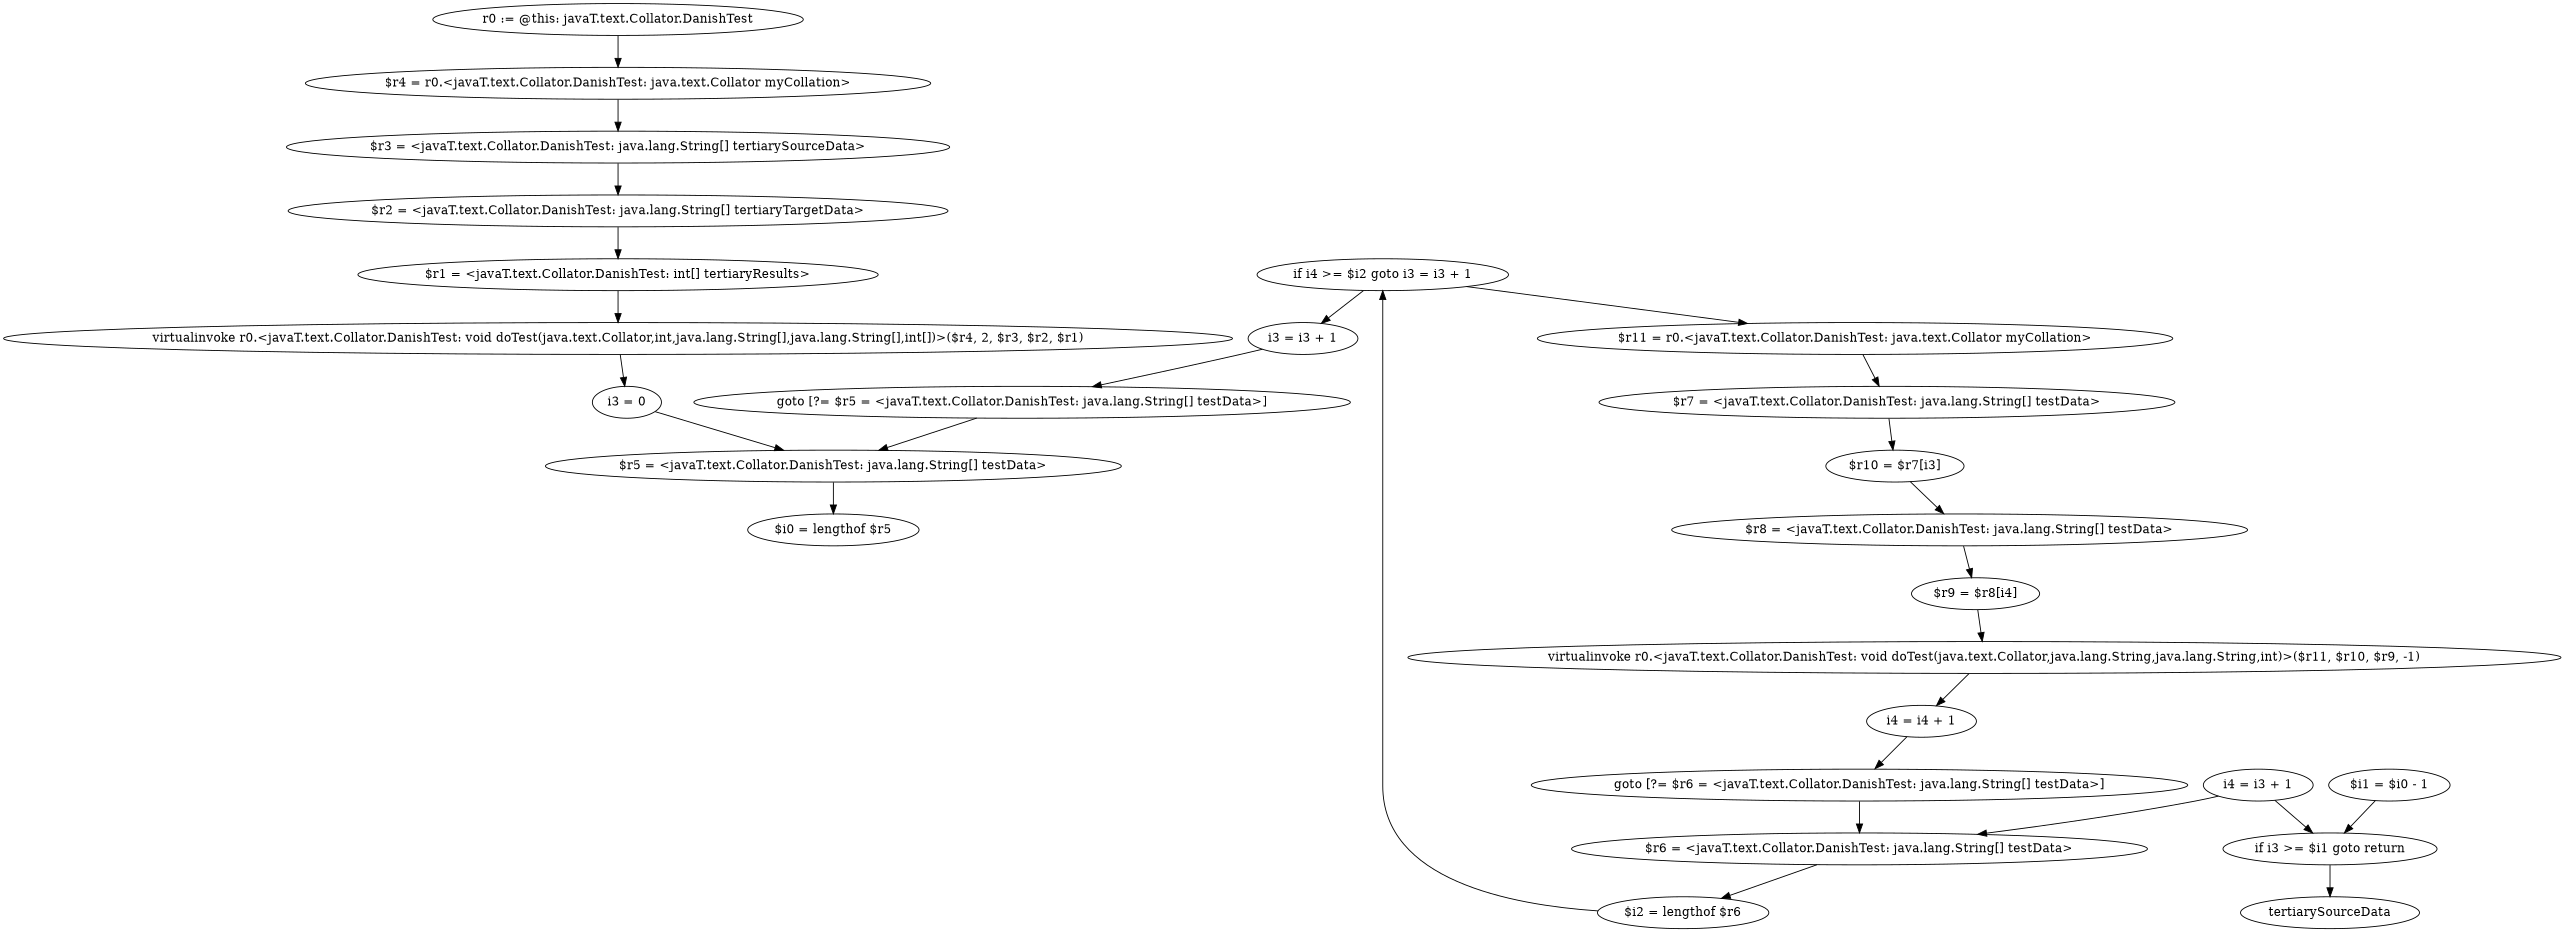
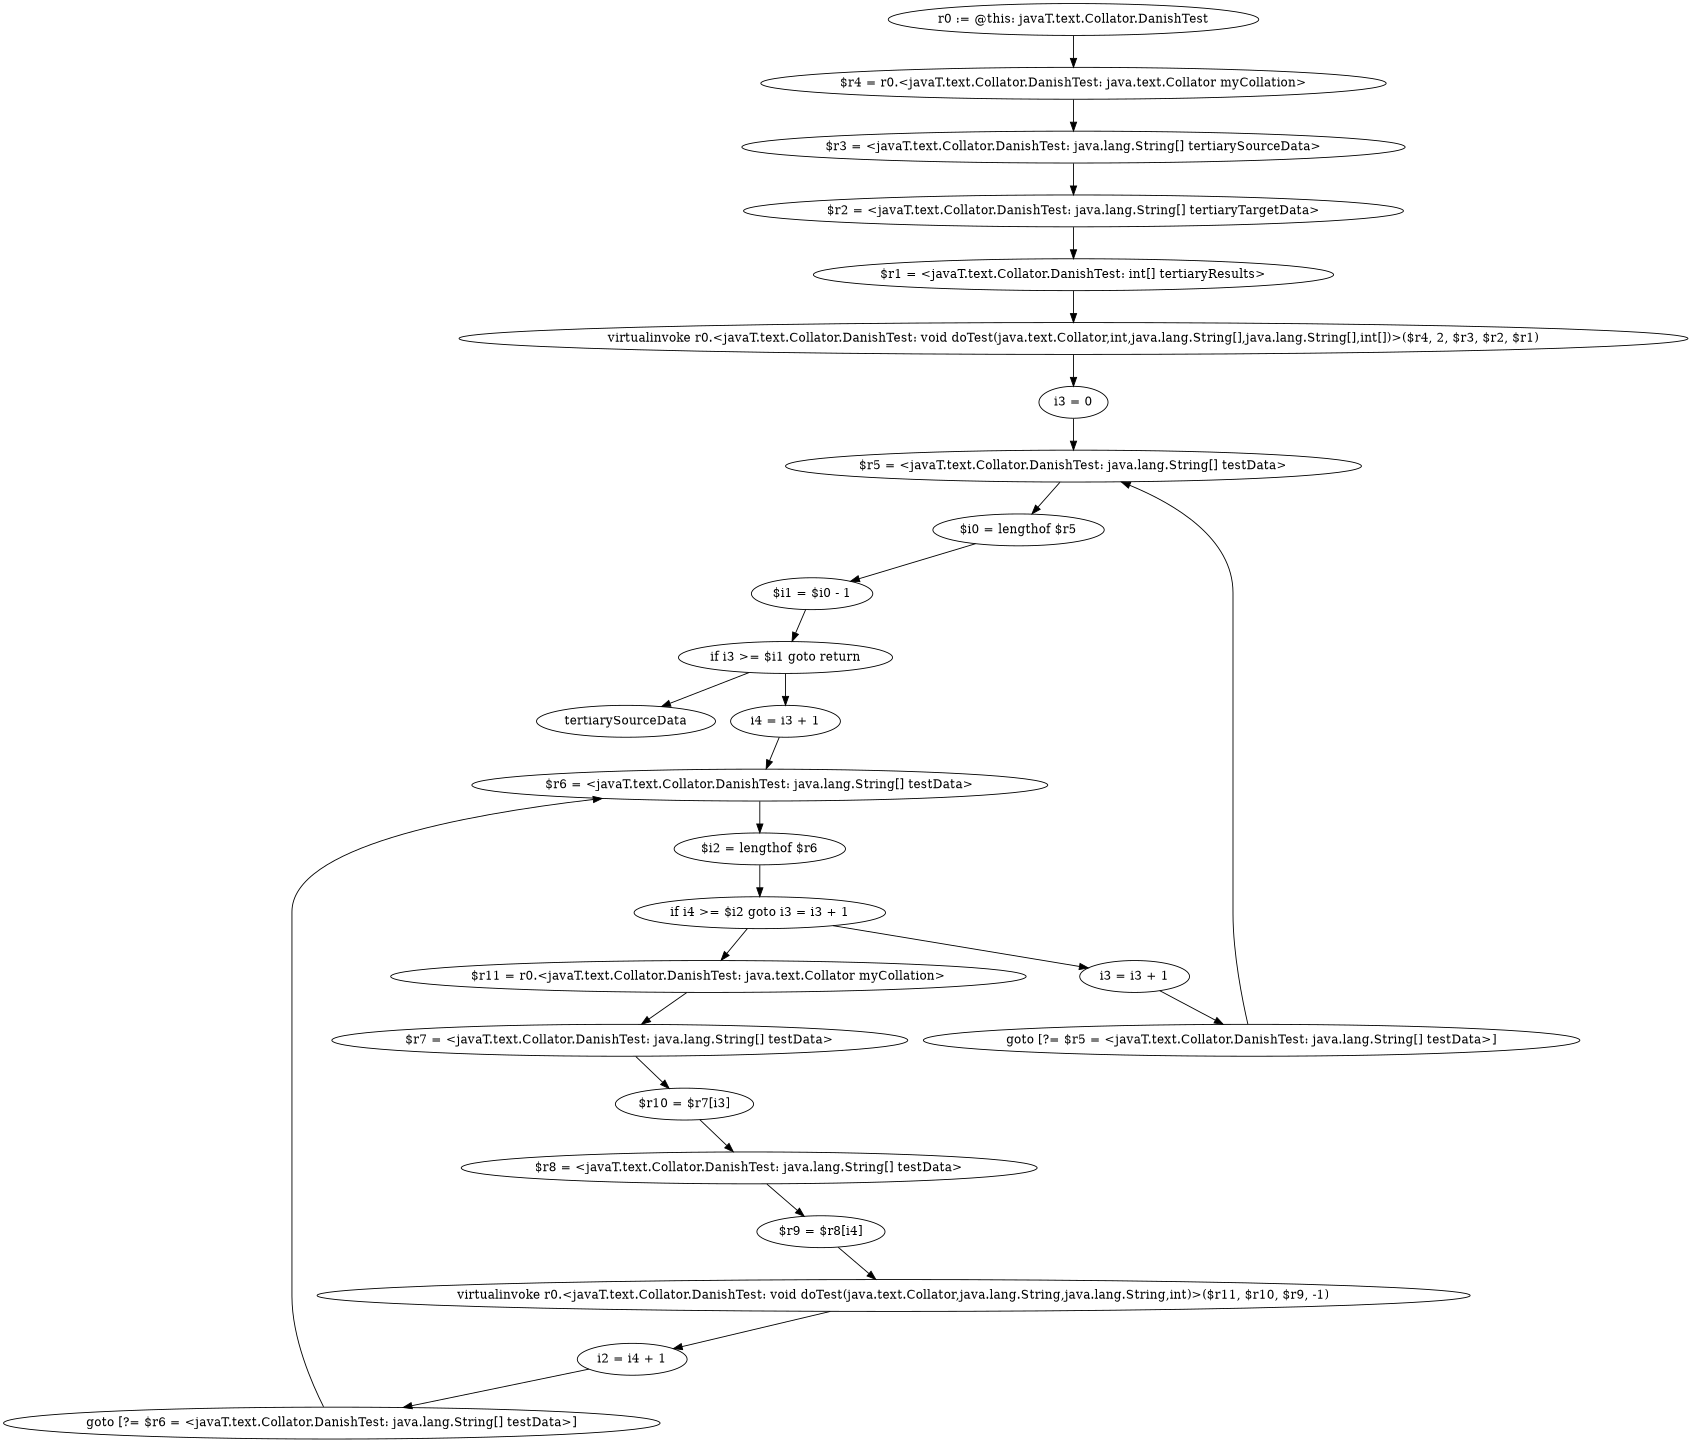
none -> (917, 561)
(1922, 721) -> (632, 1359)
(2290, 814) -> (786, 685)
